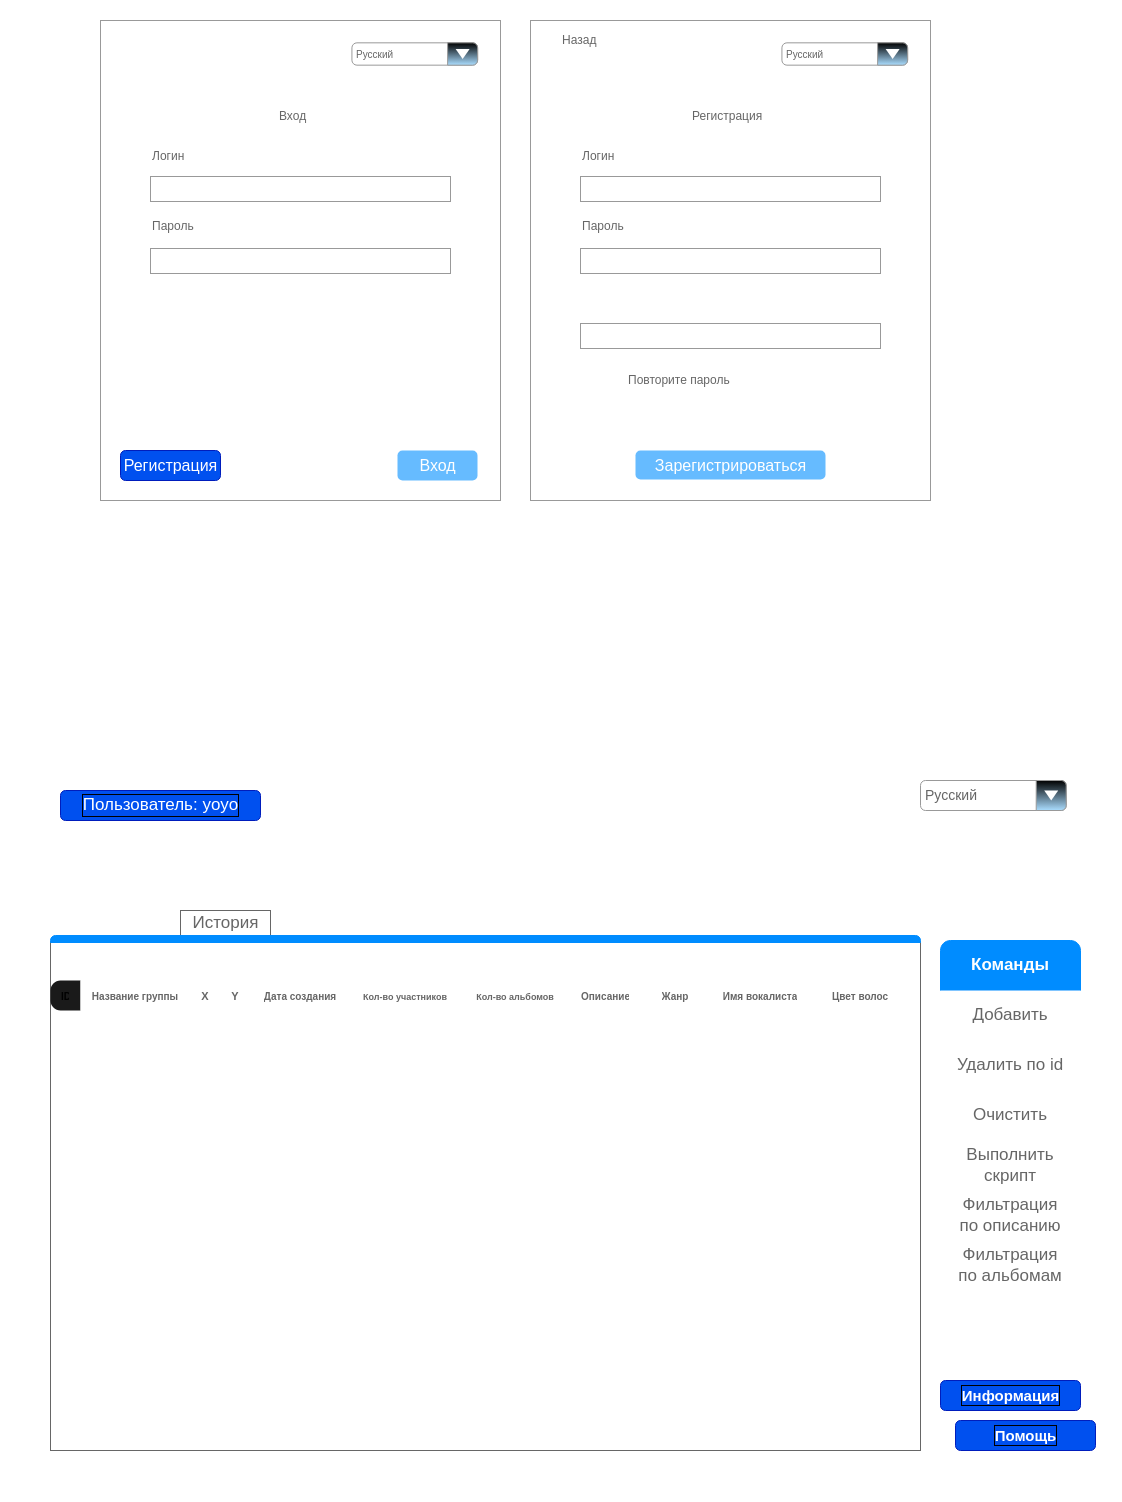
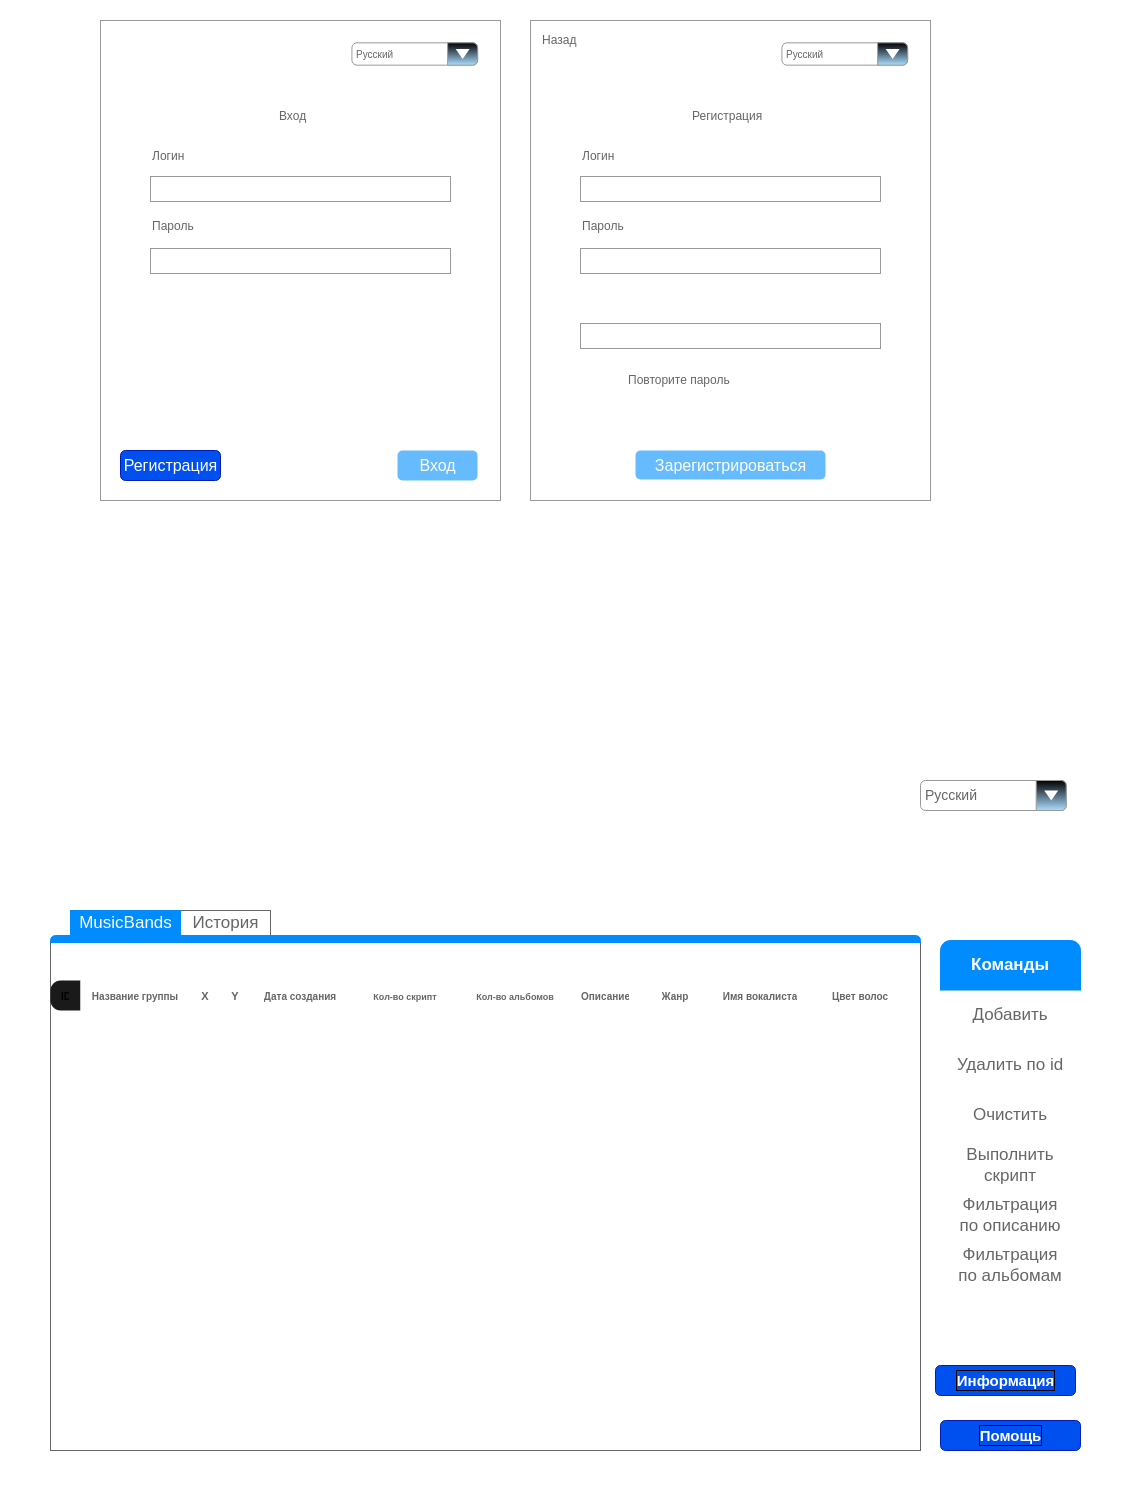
(661, 41) -> (641, 41)
(161, 806) -> none
none -> (126, 923)
(406, 996) -> (406, 996)
(1011, 1396) -> (1006, 1381)
(1026, 1436) -> (1011, 1436)
